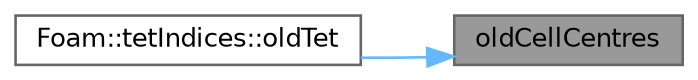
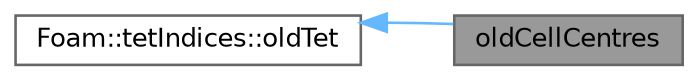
(394, 58) -> (420, 23)
